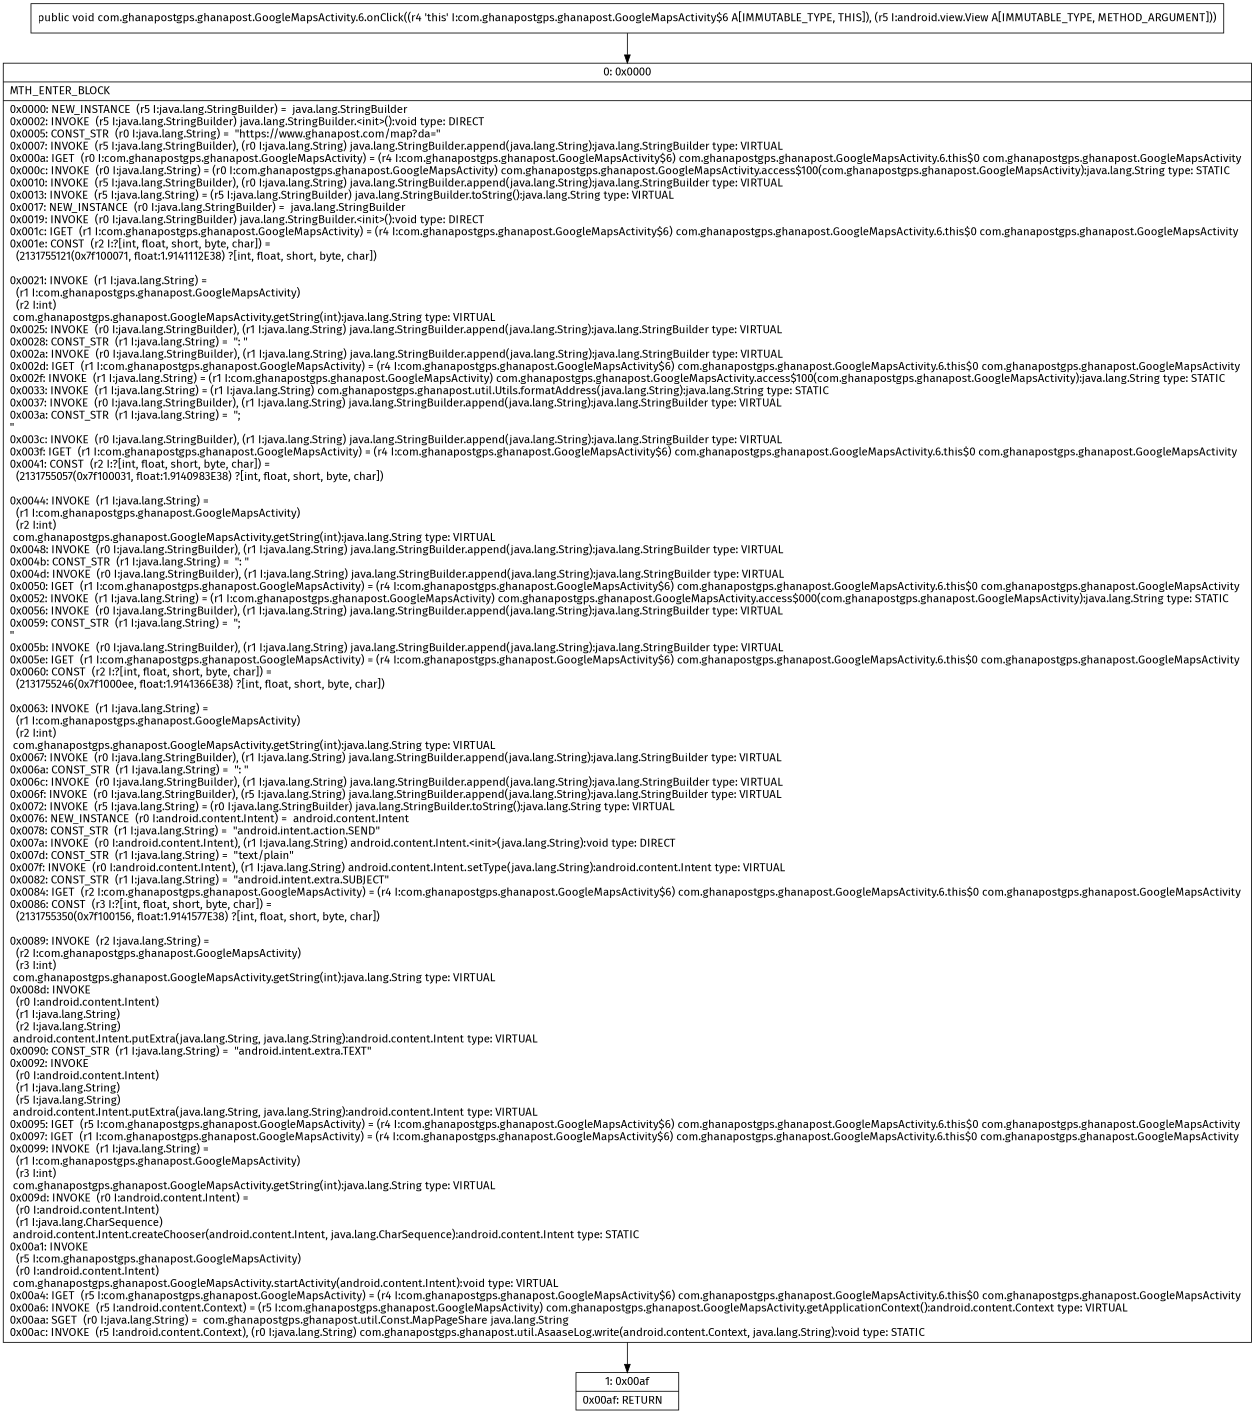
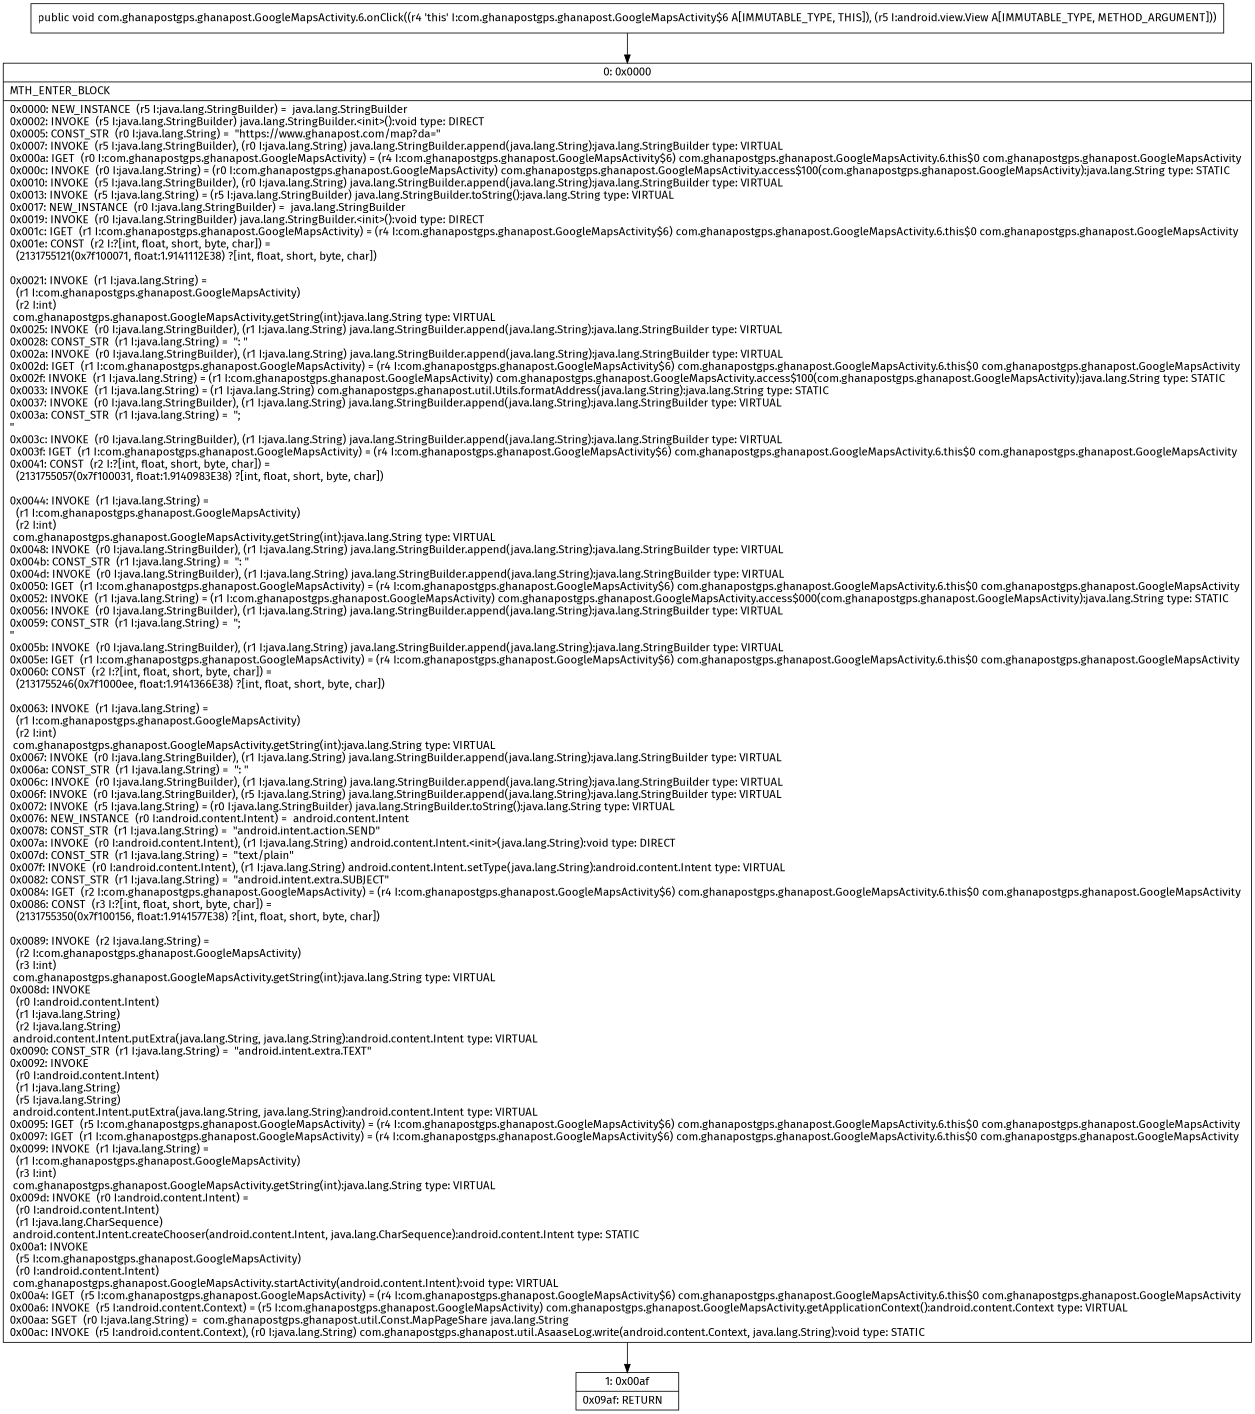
(627, 1400) -> (627, 1400)
